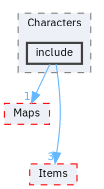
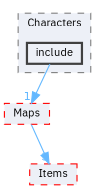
(60, 108) -> (38, 139)
